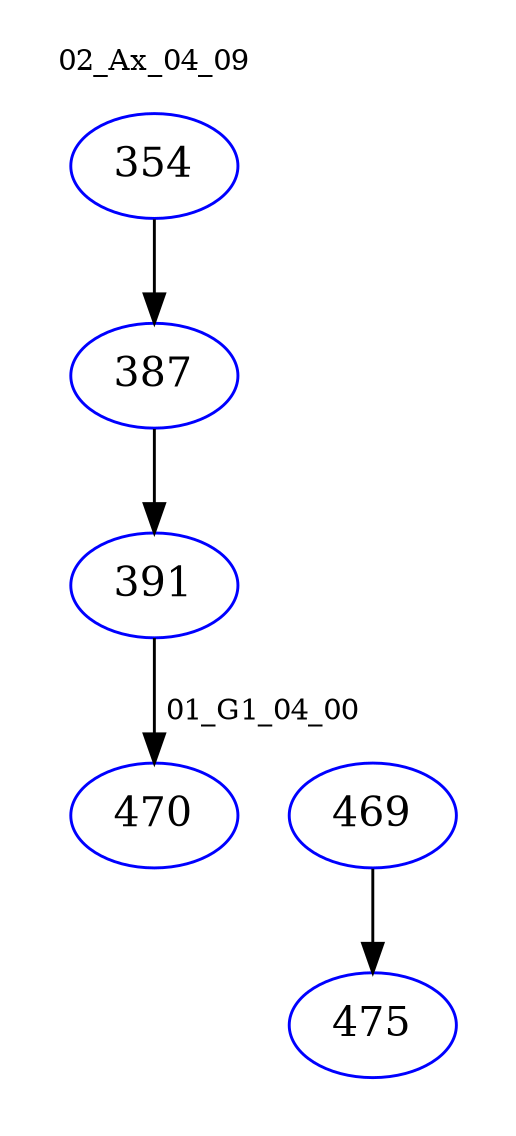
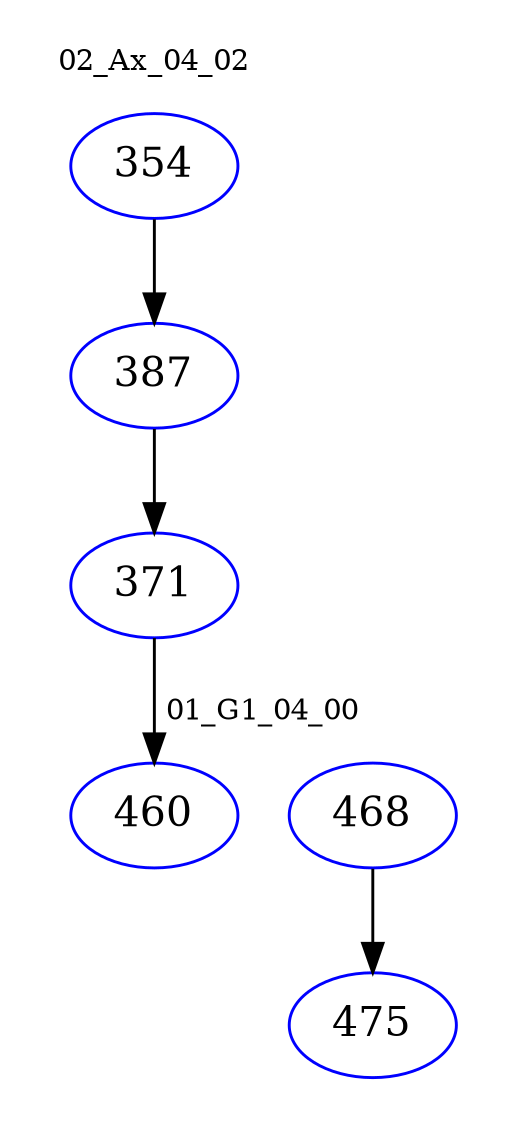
(154, 63) -> (154, 63)
(154, 585) -> (154, 585)
(154, 815) -> (154, 815)
(373, 815) -> (373, 815)
